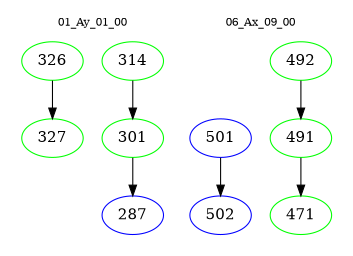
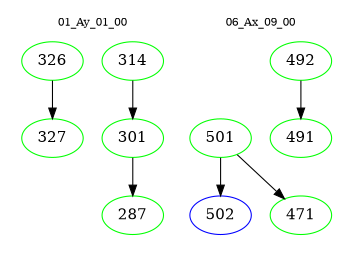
(221, 138) -> (221, 138)
(301, 171) -> (257, 173)
(133, 215) -> (133, 215)
